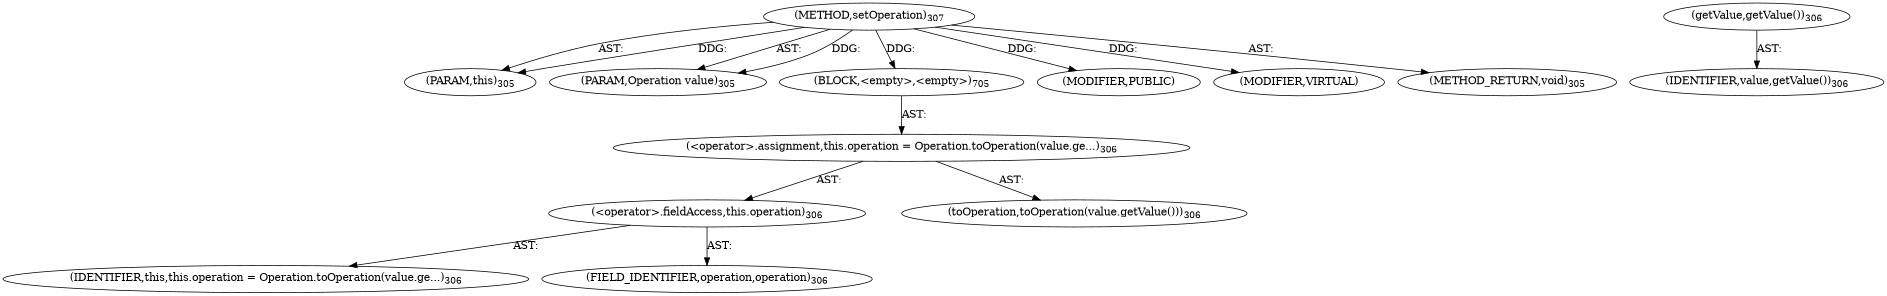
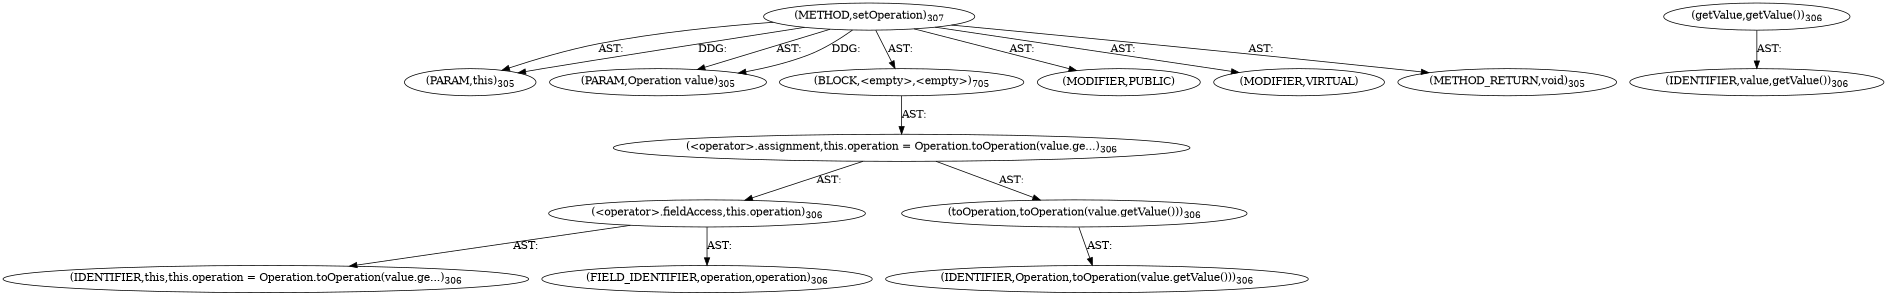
(902, 49) -> (902, 49)
(1024, 49) -> (1024, 49)
(1125, 49) -> (1125, 49)
none -> (1097, 279)
